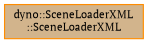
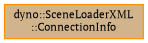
(74, 22) -> (74, 22)
